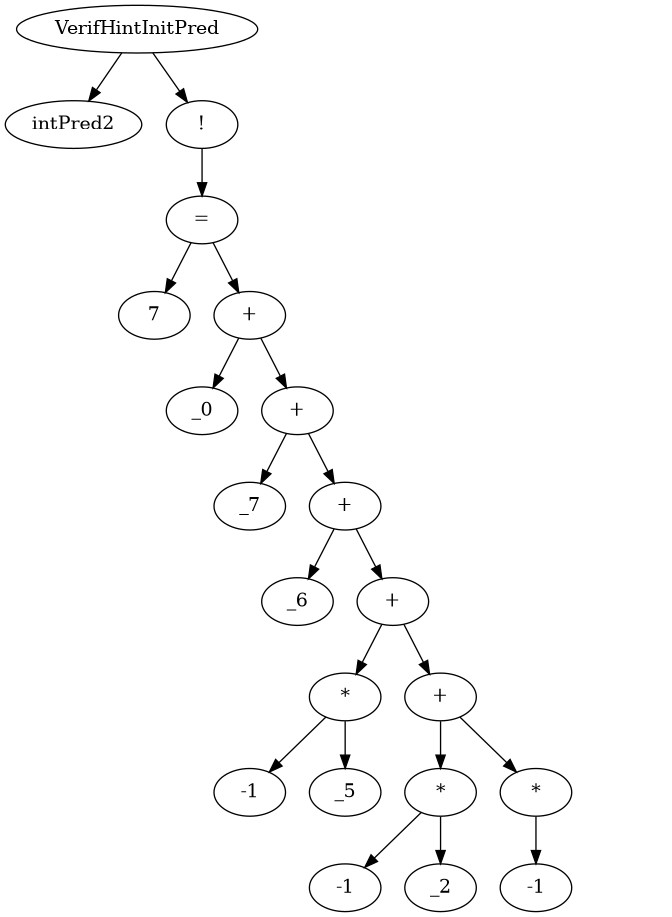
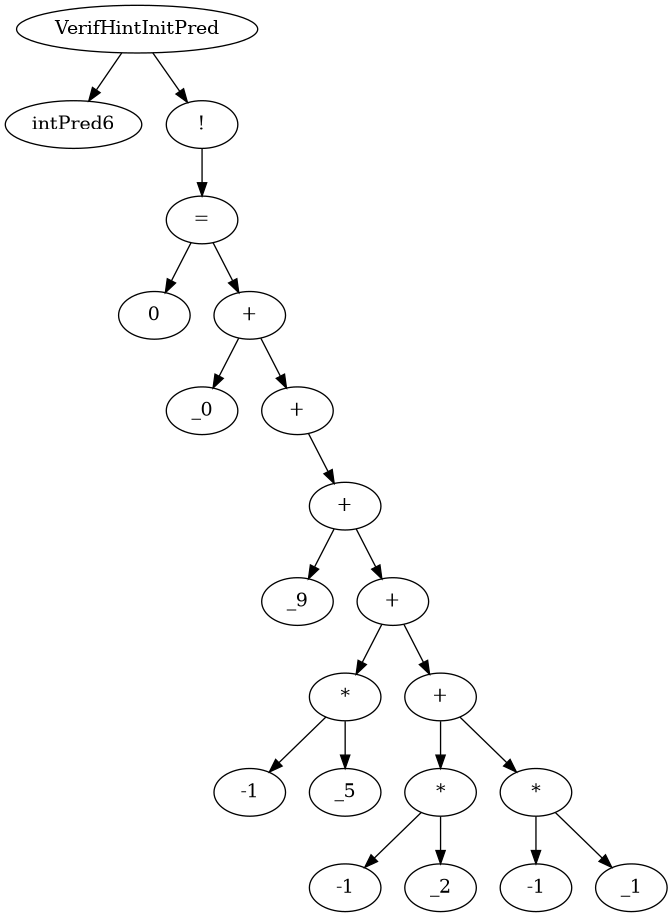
(74, 125) -> (74, 125)
(154, 315) -> (154, 315)
(250, 506) -> none
(297, 602) -> (297, 602)
none -> (631, 888)
